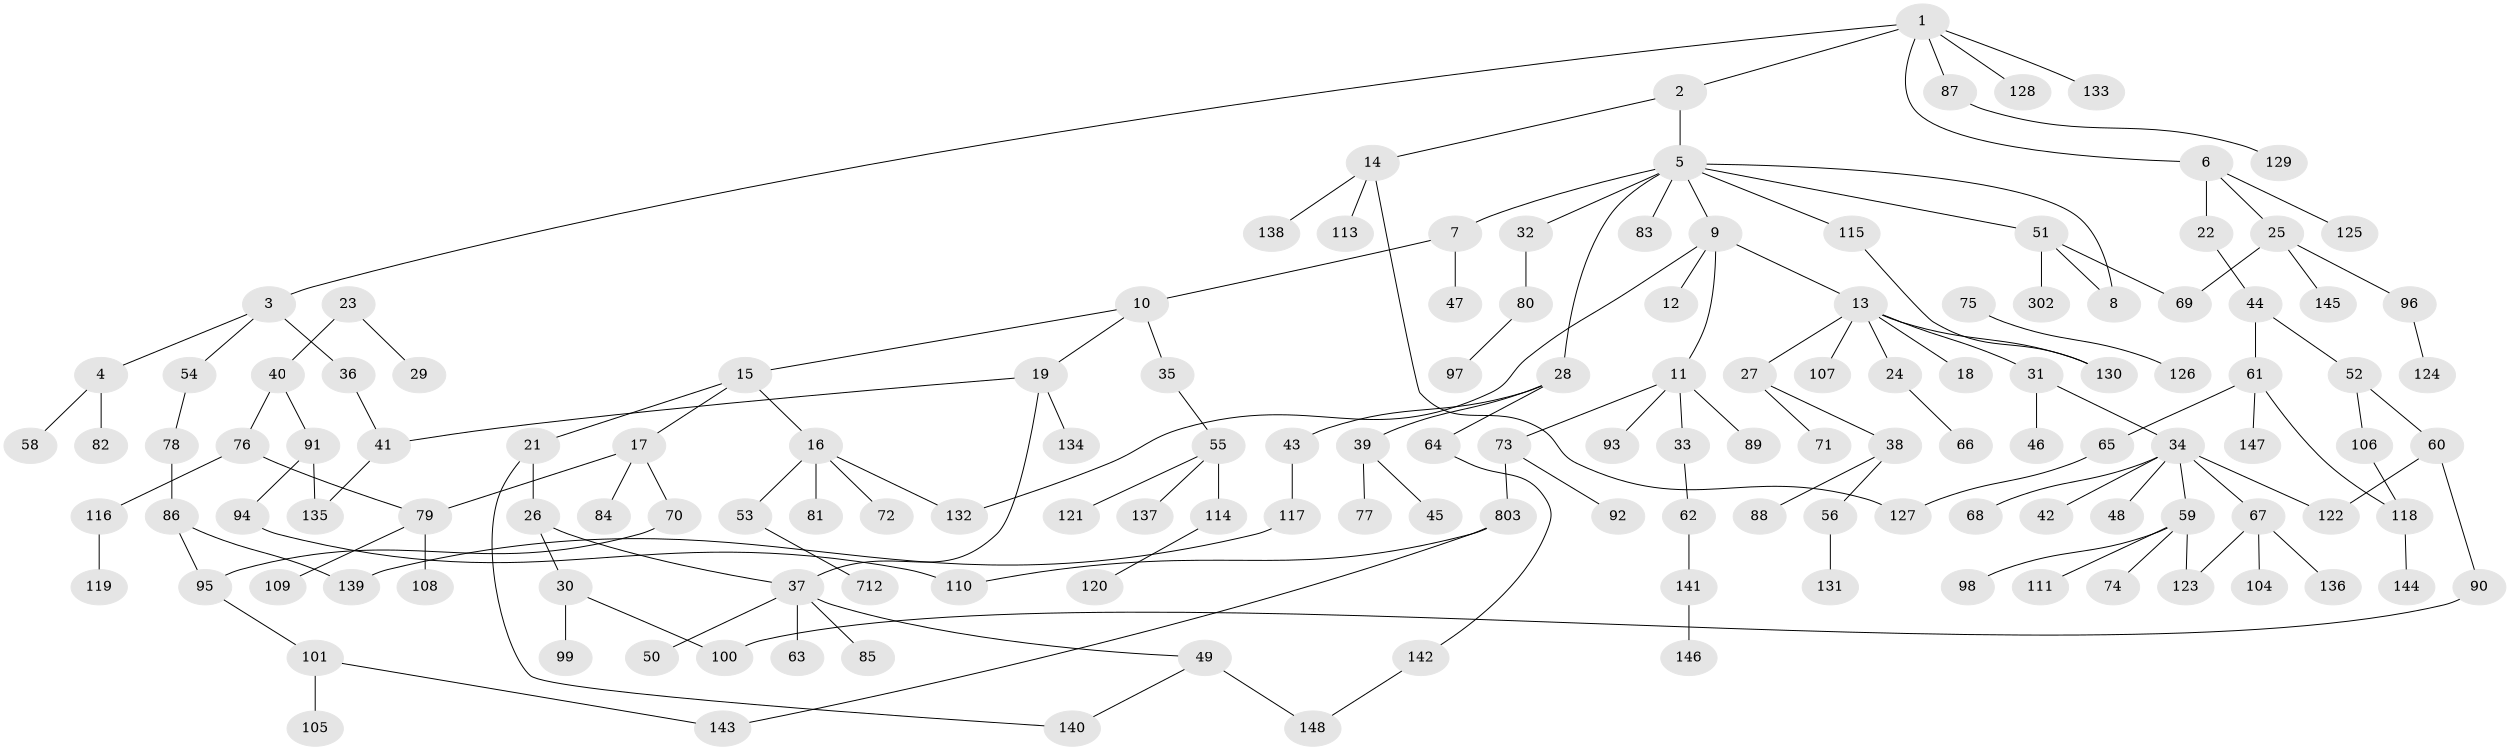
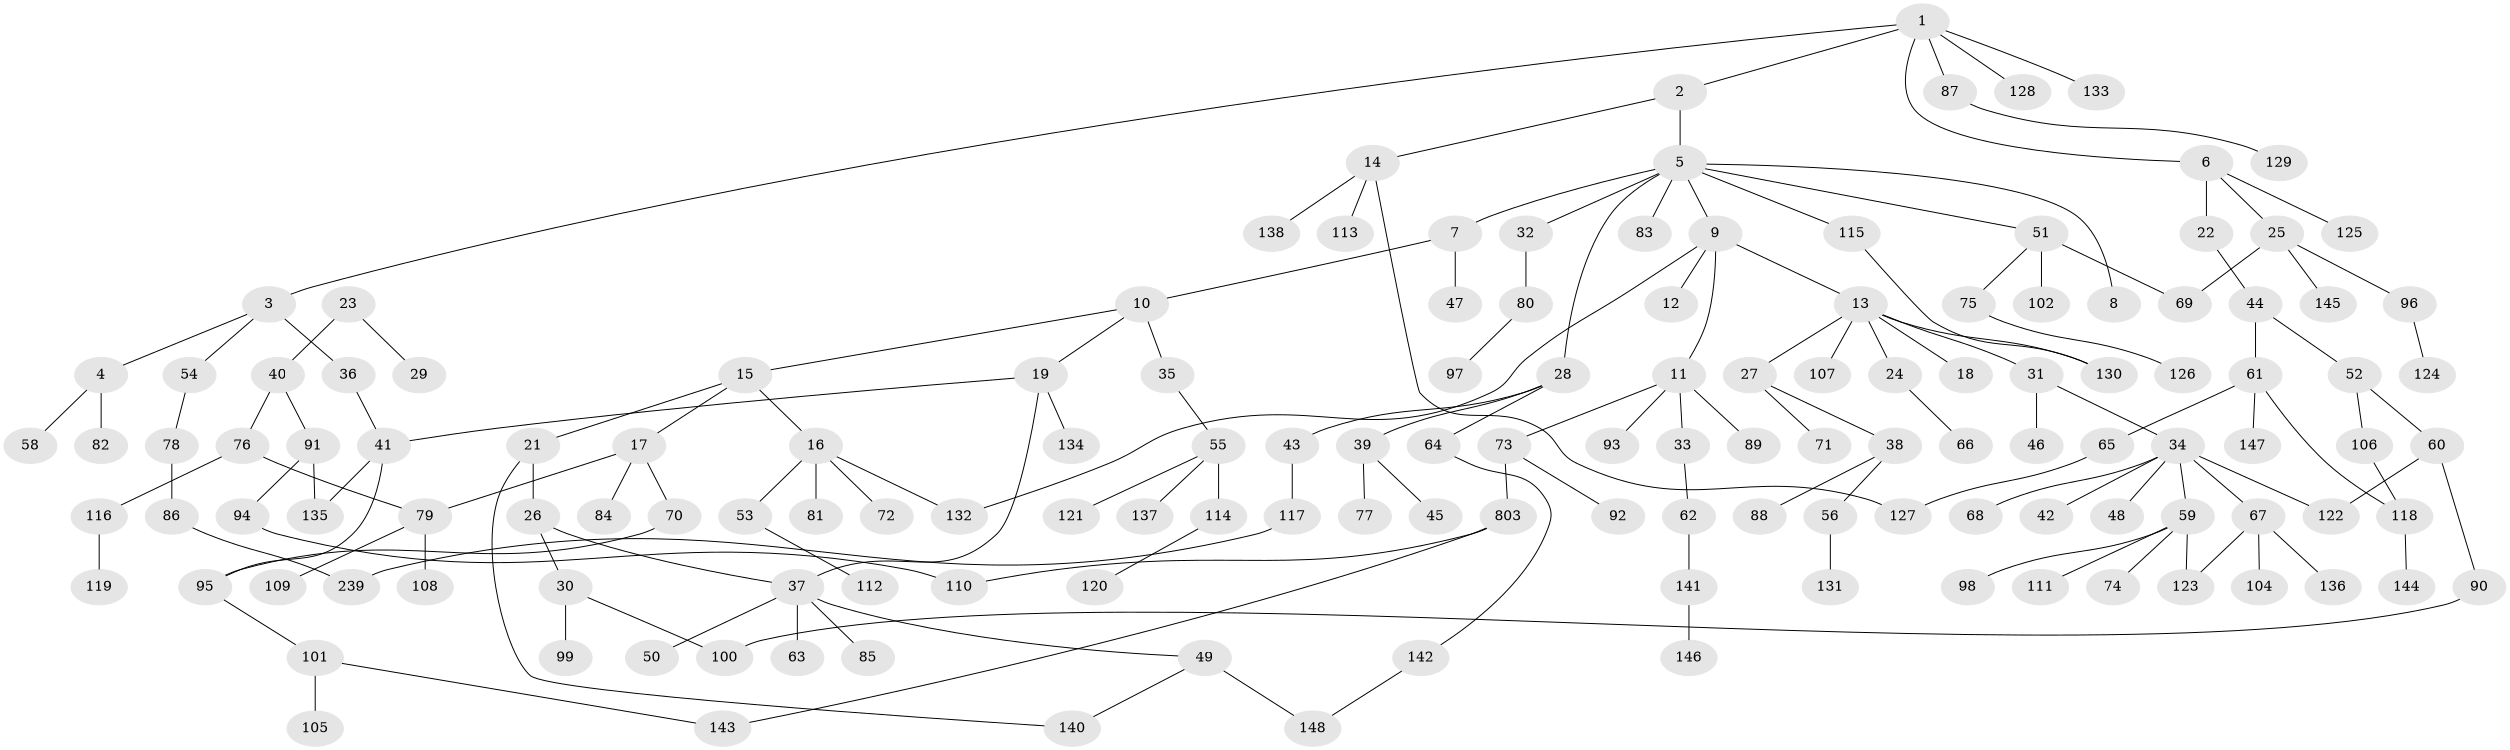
(2078, 269) -> (2005, 269)
(2041, 304) -> (2041, 304)
(188, 552) -> (347, 539)
(352, 587) -> (352, 587)
(870, 587) -> (870, 587)
